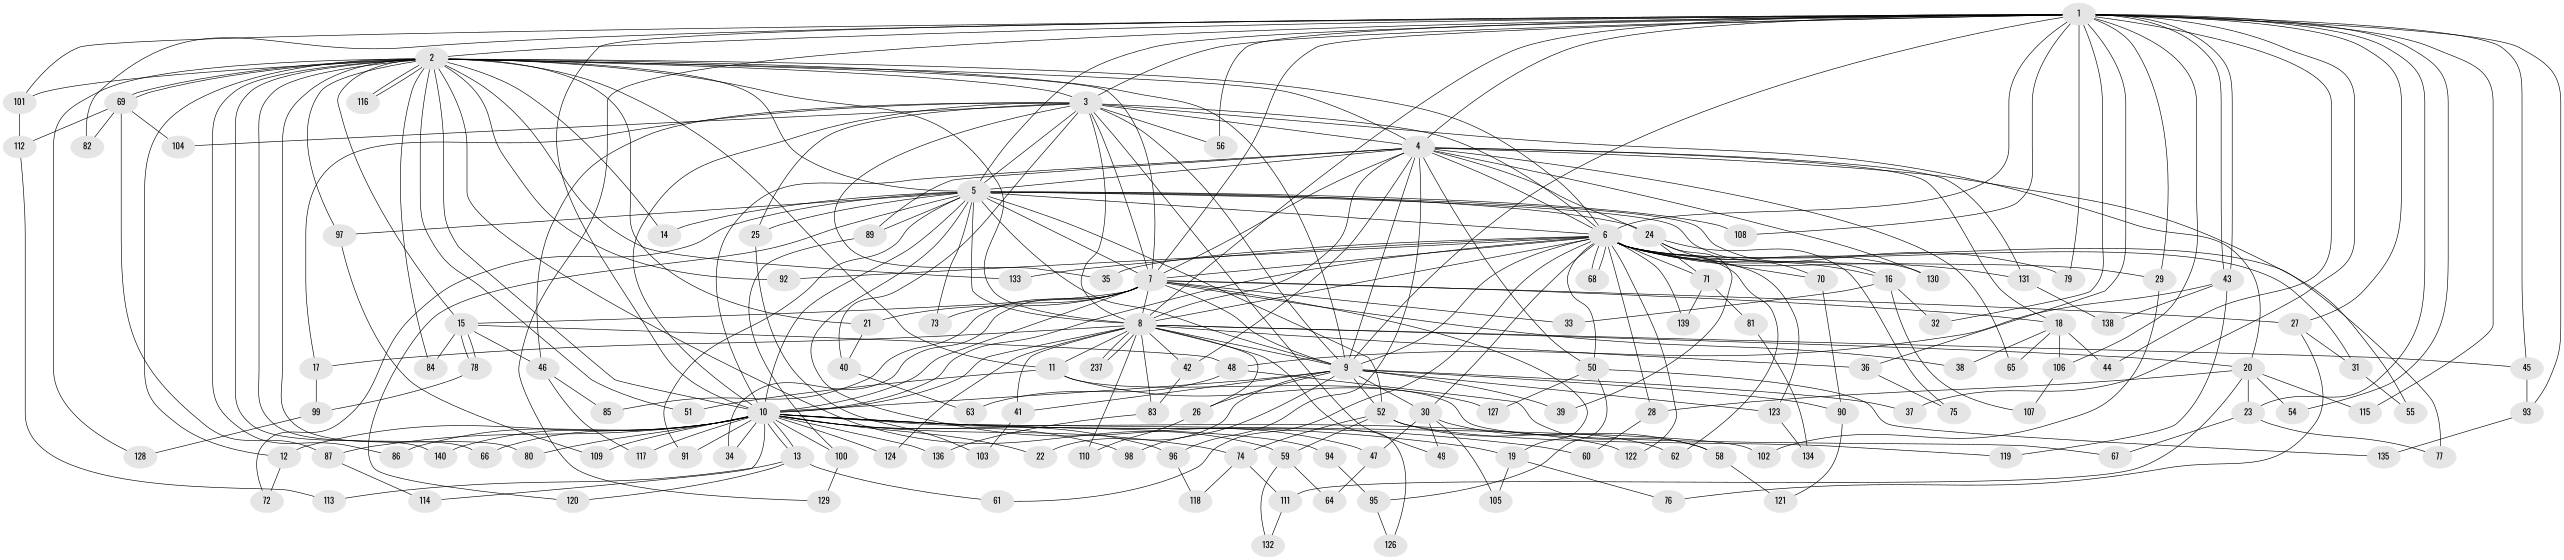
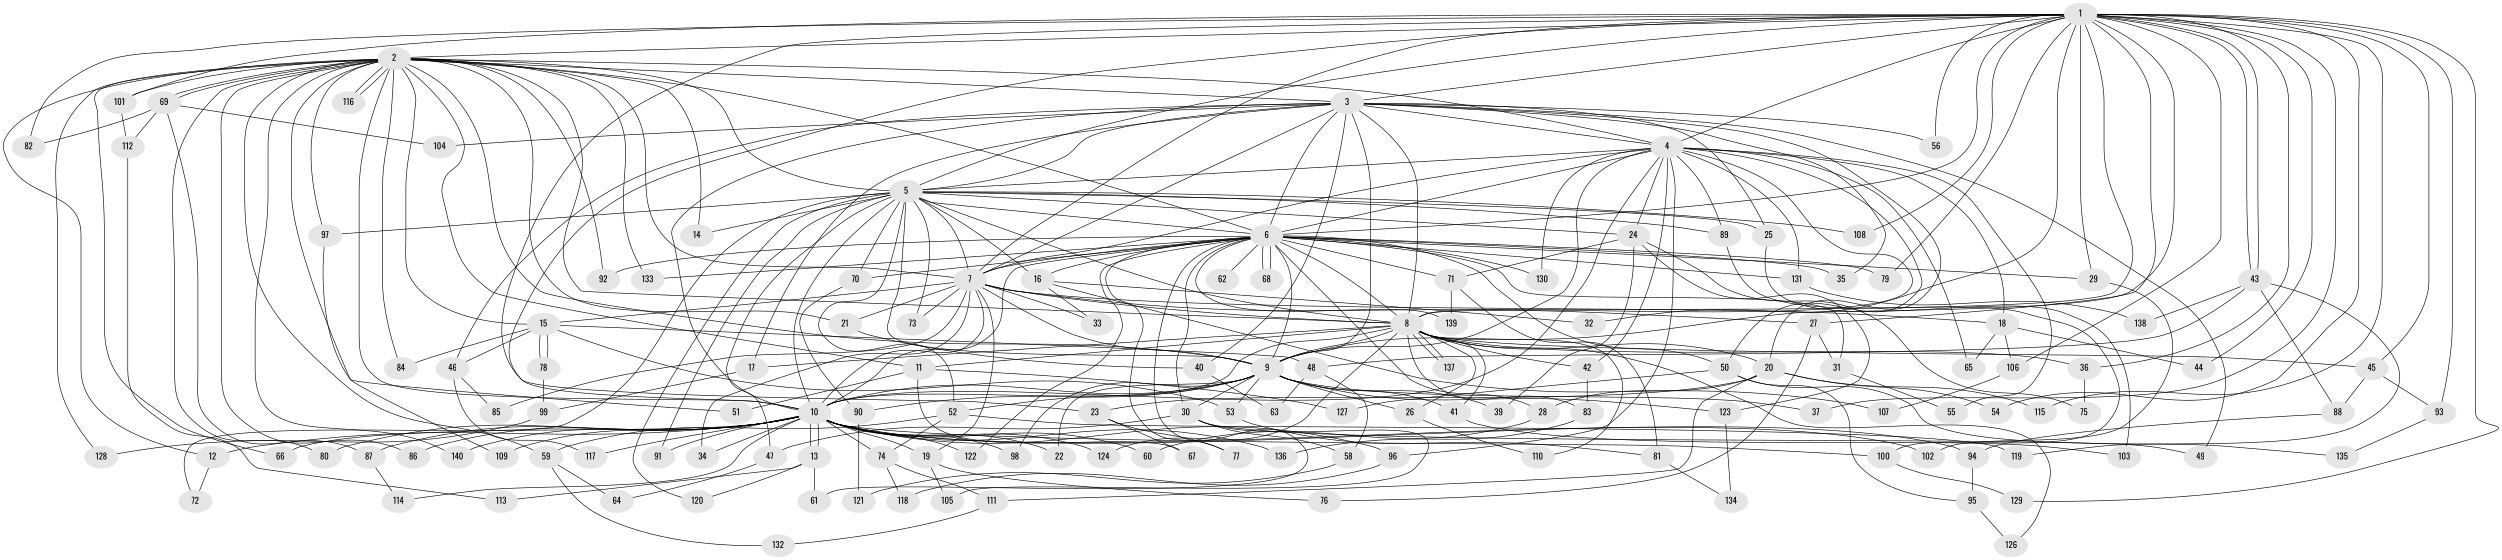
(1096, 369) -> (1449, 369)
(1960, 369) -> none
none -> (1230, 413)
none -> (2338, 413)
(1528, 435) -> none
